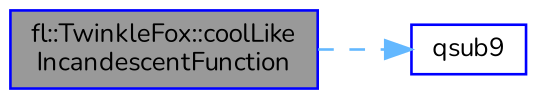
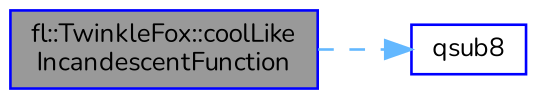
(469, 49) -> (469, 49)
